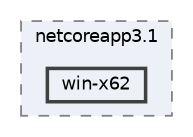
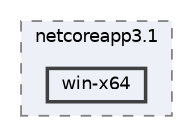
(96, 85) -> (96, 85)
